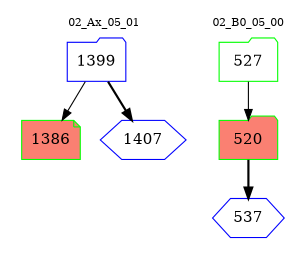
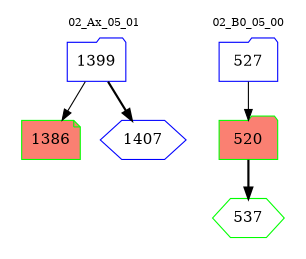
(248, 62) -> (248, 62)
(248, 218) -> (248, 218)
